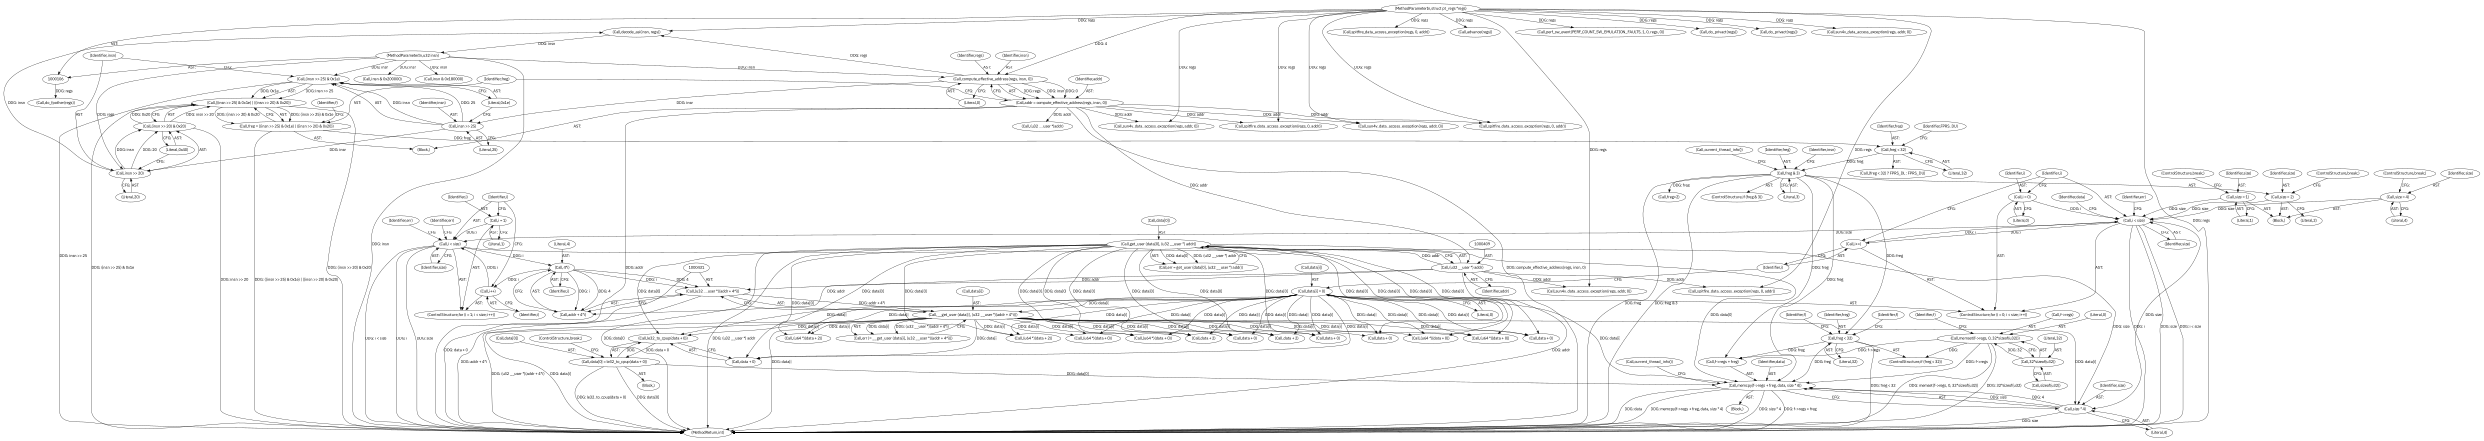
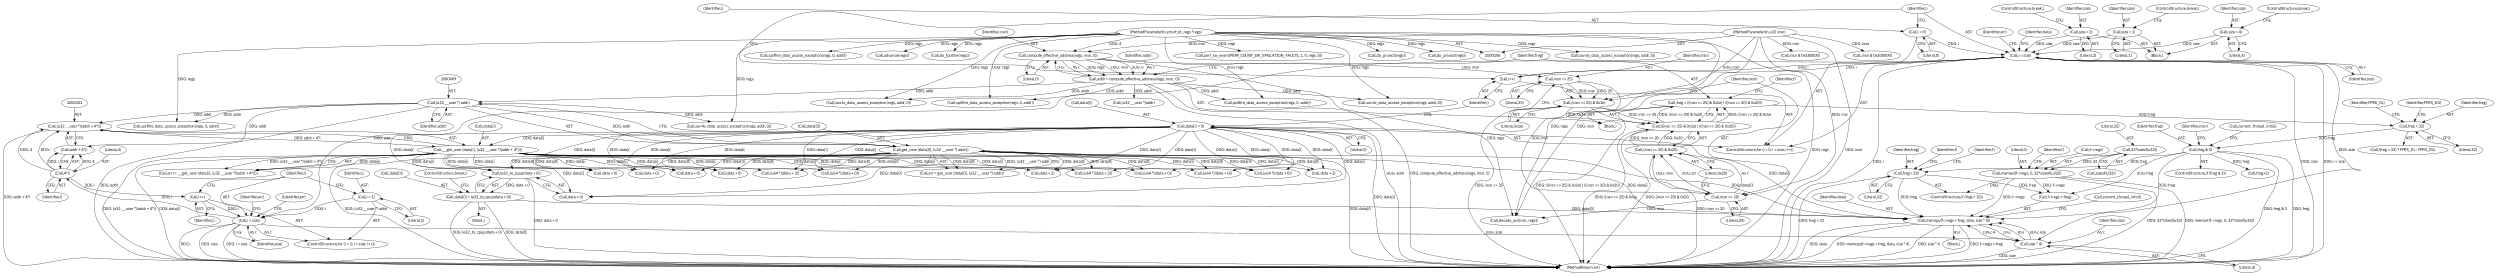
(527, 44) -> (1641, 105)
(971, 56) -> none
(56, 90) -> (1036, 37)
none -> (2368, 103)
(106, 115) -> (1840, 115)
(177, 150) -> (1716, 174)
(2036, 183) -> (2091, 45)
(1791, 197) -> none
(748, 303) -> (409, 138)
(1578, 321) -> (1357, 160)
(2021, 347) -> none
(632, 350) -> (481, 185)
(445, 366) -> (1010, 261)
